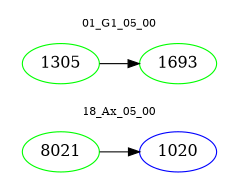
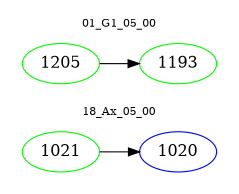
(61, 64) -> (61, 64)
(178, 64) -> (178, 64)
(61, 152) -> (61, 152)
